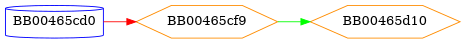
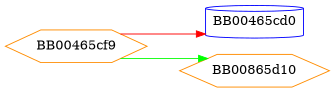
(115, 22) -> (158, 34)
(385, 22) -> (255, 71)
